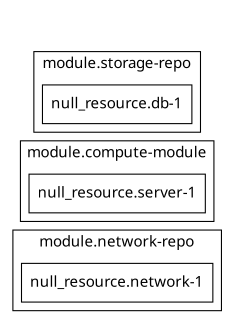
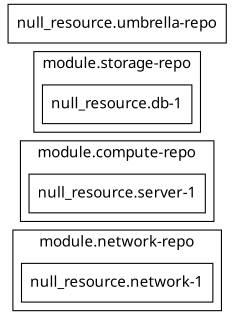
none -> (117, 24)
(117, 153) -> (117, 153)
